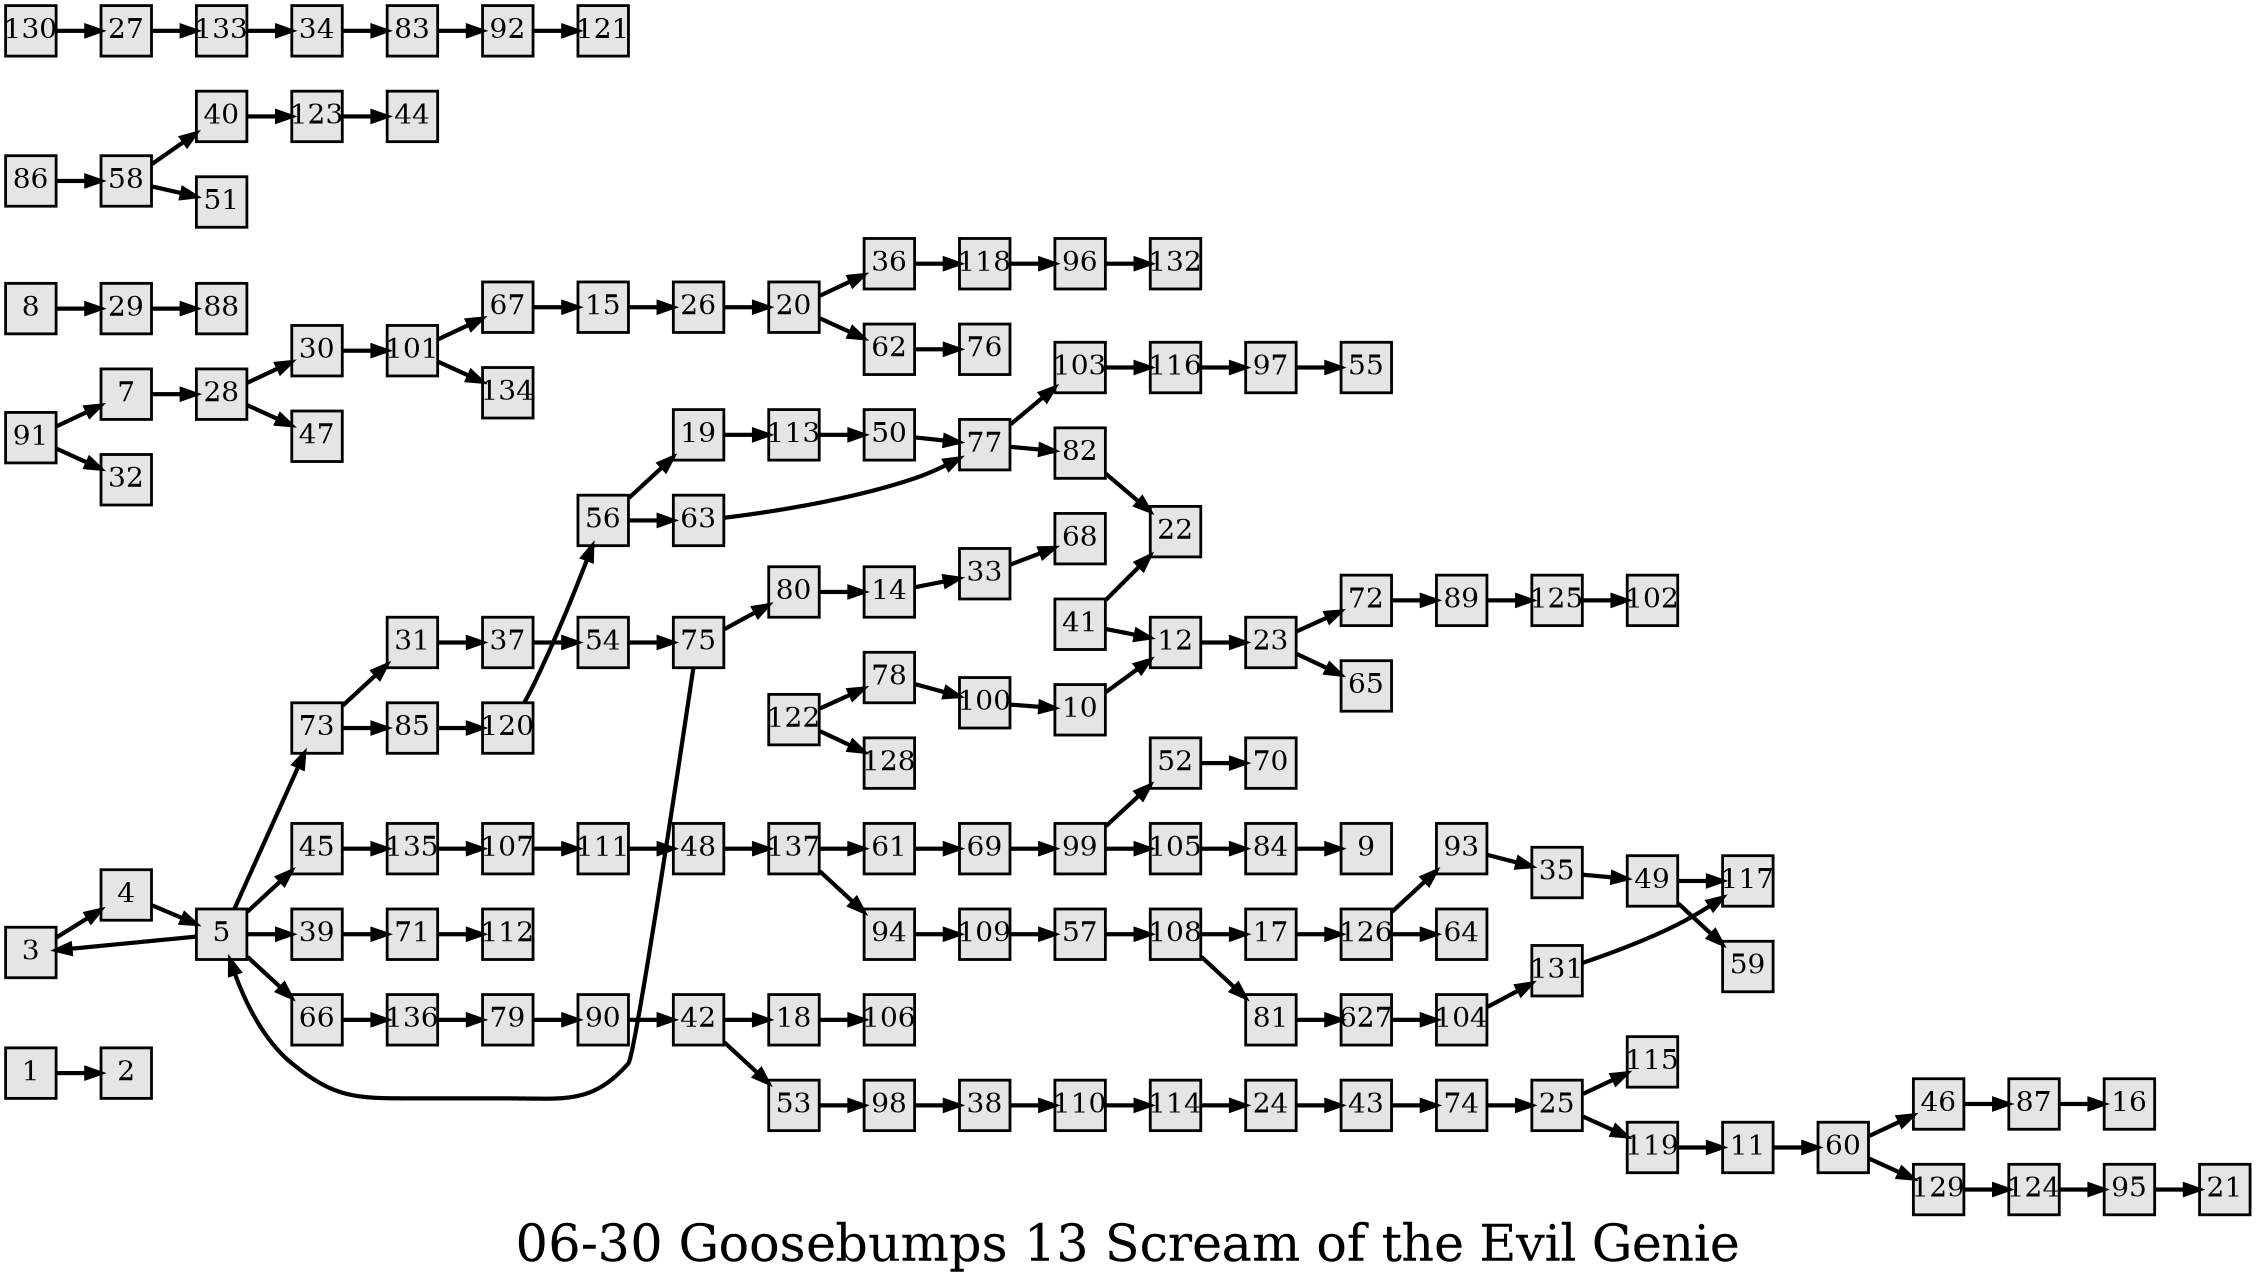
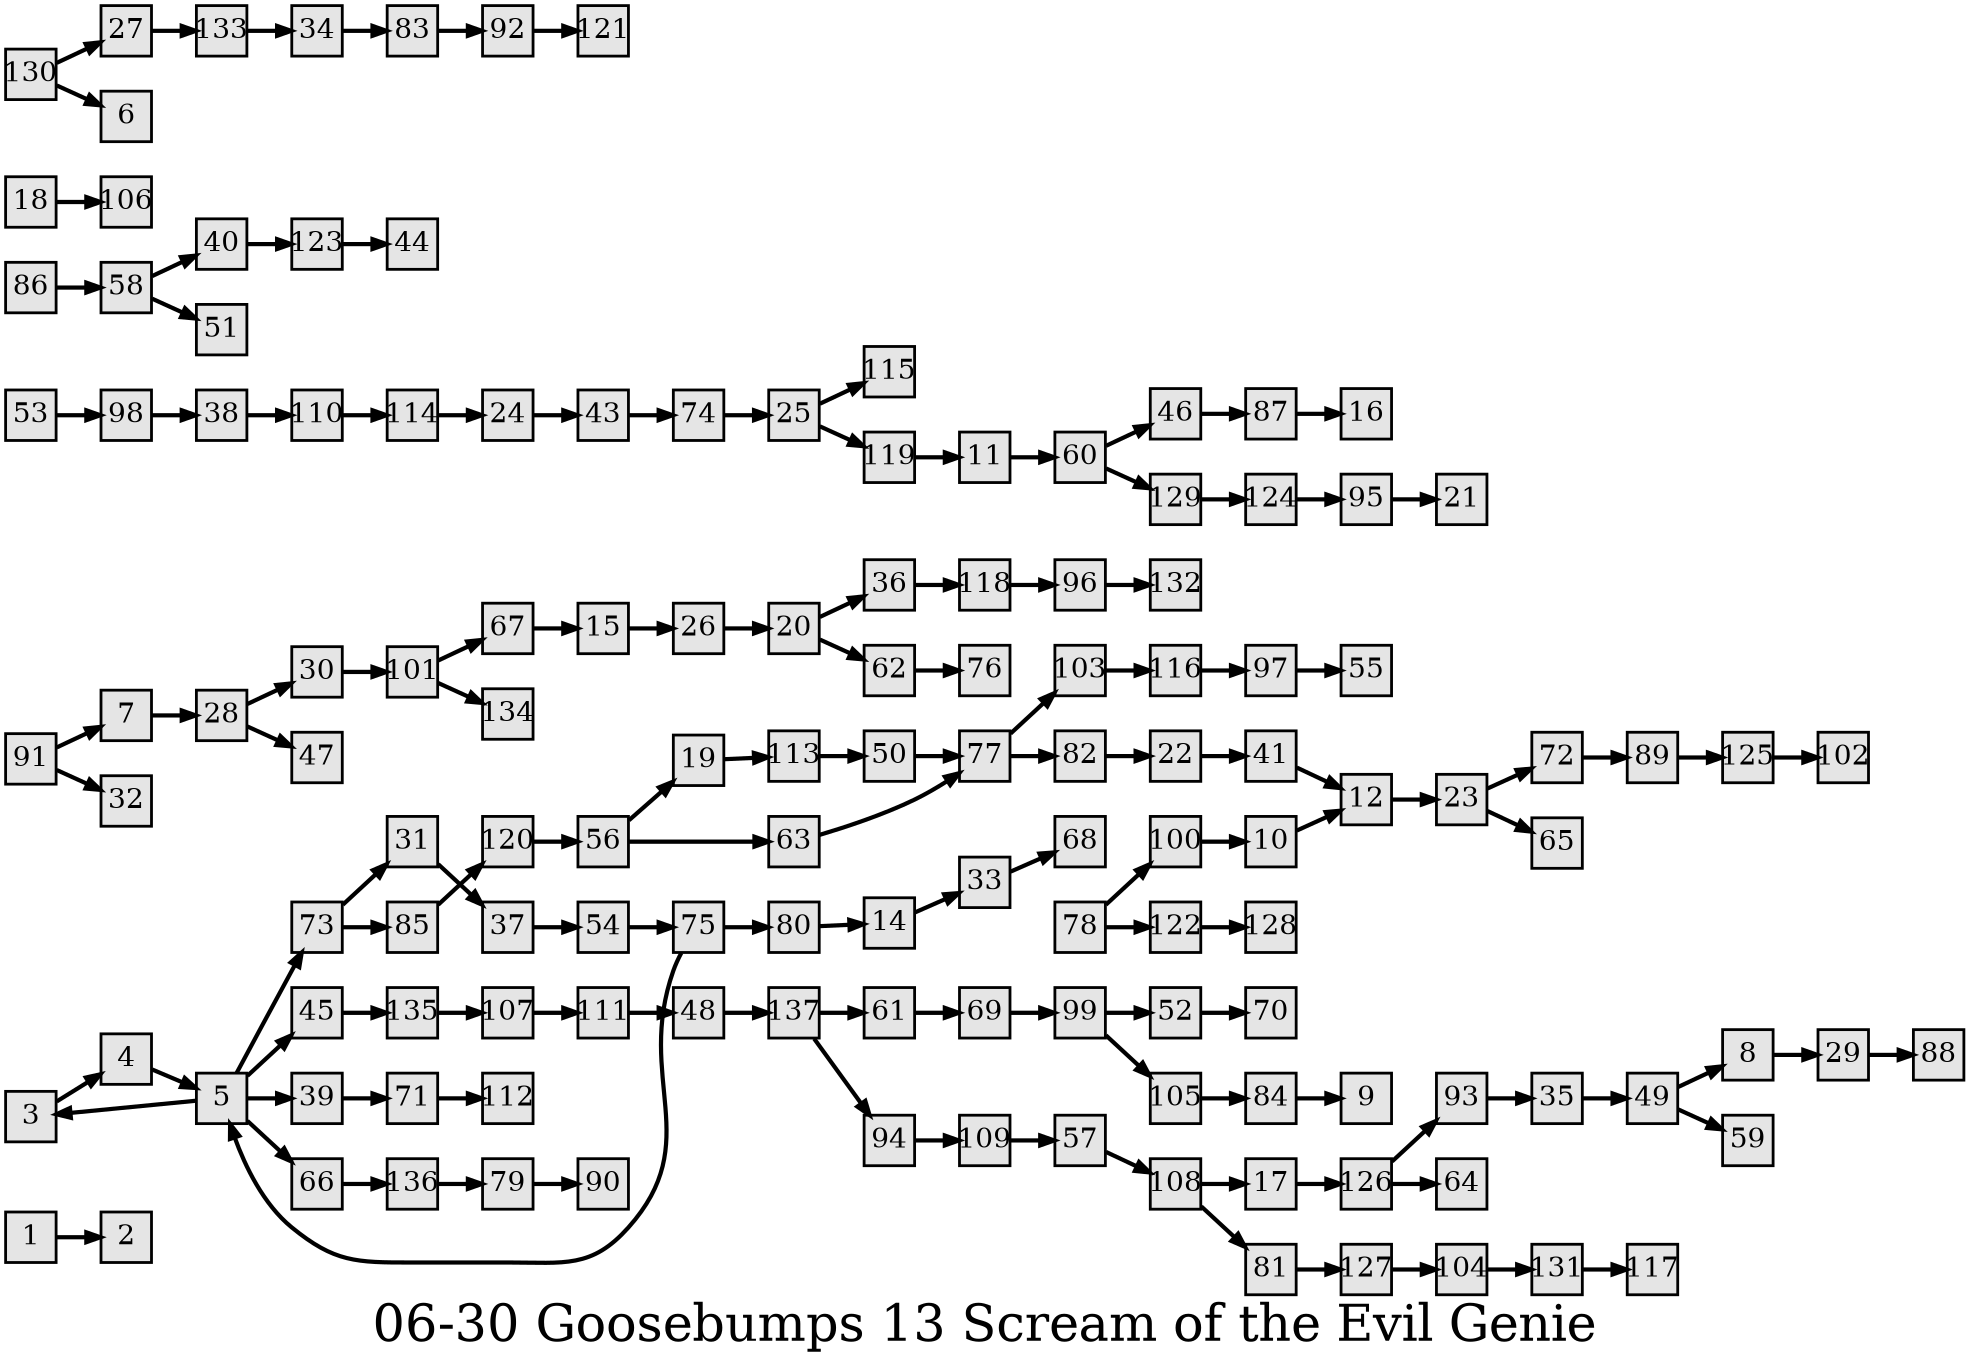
none -> (126, 116)
(1123, 583) -> (1216, 756)
(835, 702) -> (1121, 927)
(1693, 881) -> (1694, 1080)
(699, 1020) -> none
(1366, 1020) -> (1366, 1270)
